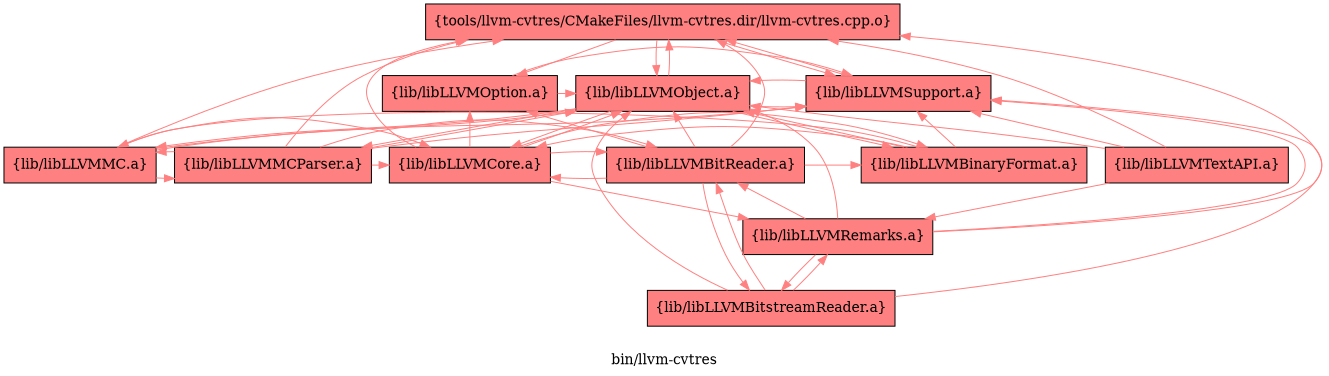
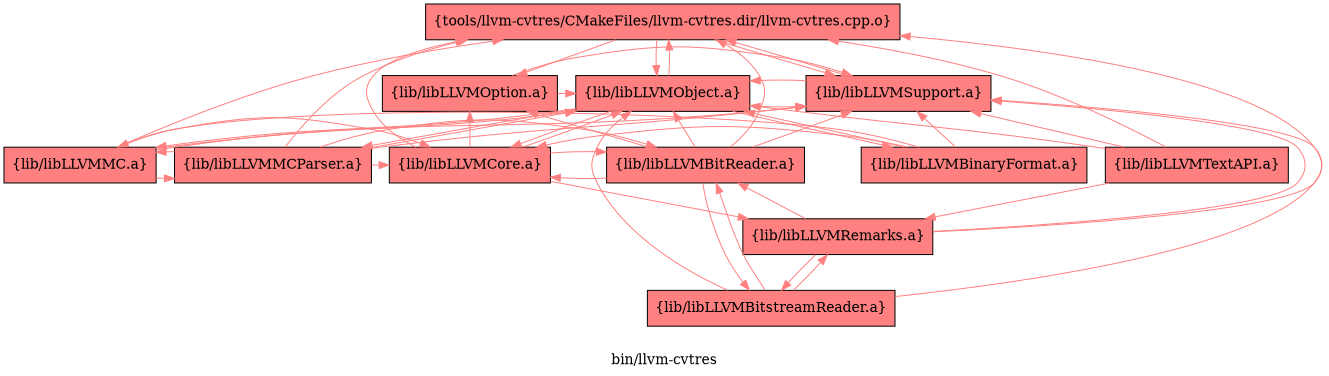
(818, 121) -> none
(818, 152) -> none
(832, 165) -> (784, 136)
